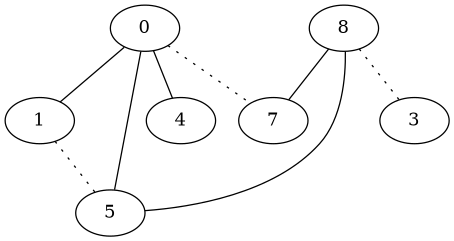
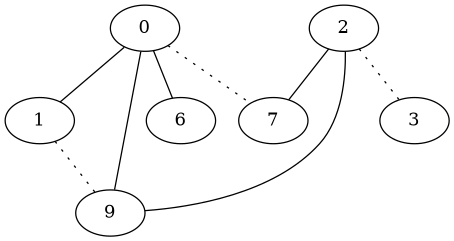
(344, 28) -> (344, 28)
(181, 121) -> (181, 121)
(110, 213) -> (110, 213)
